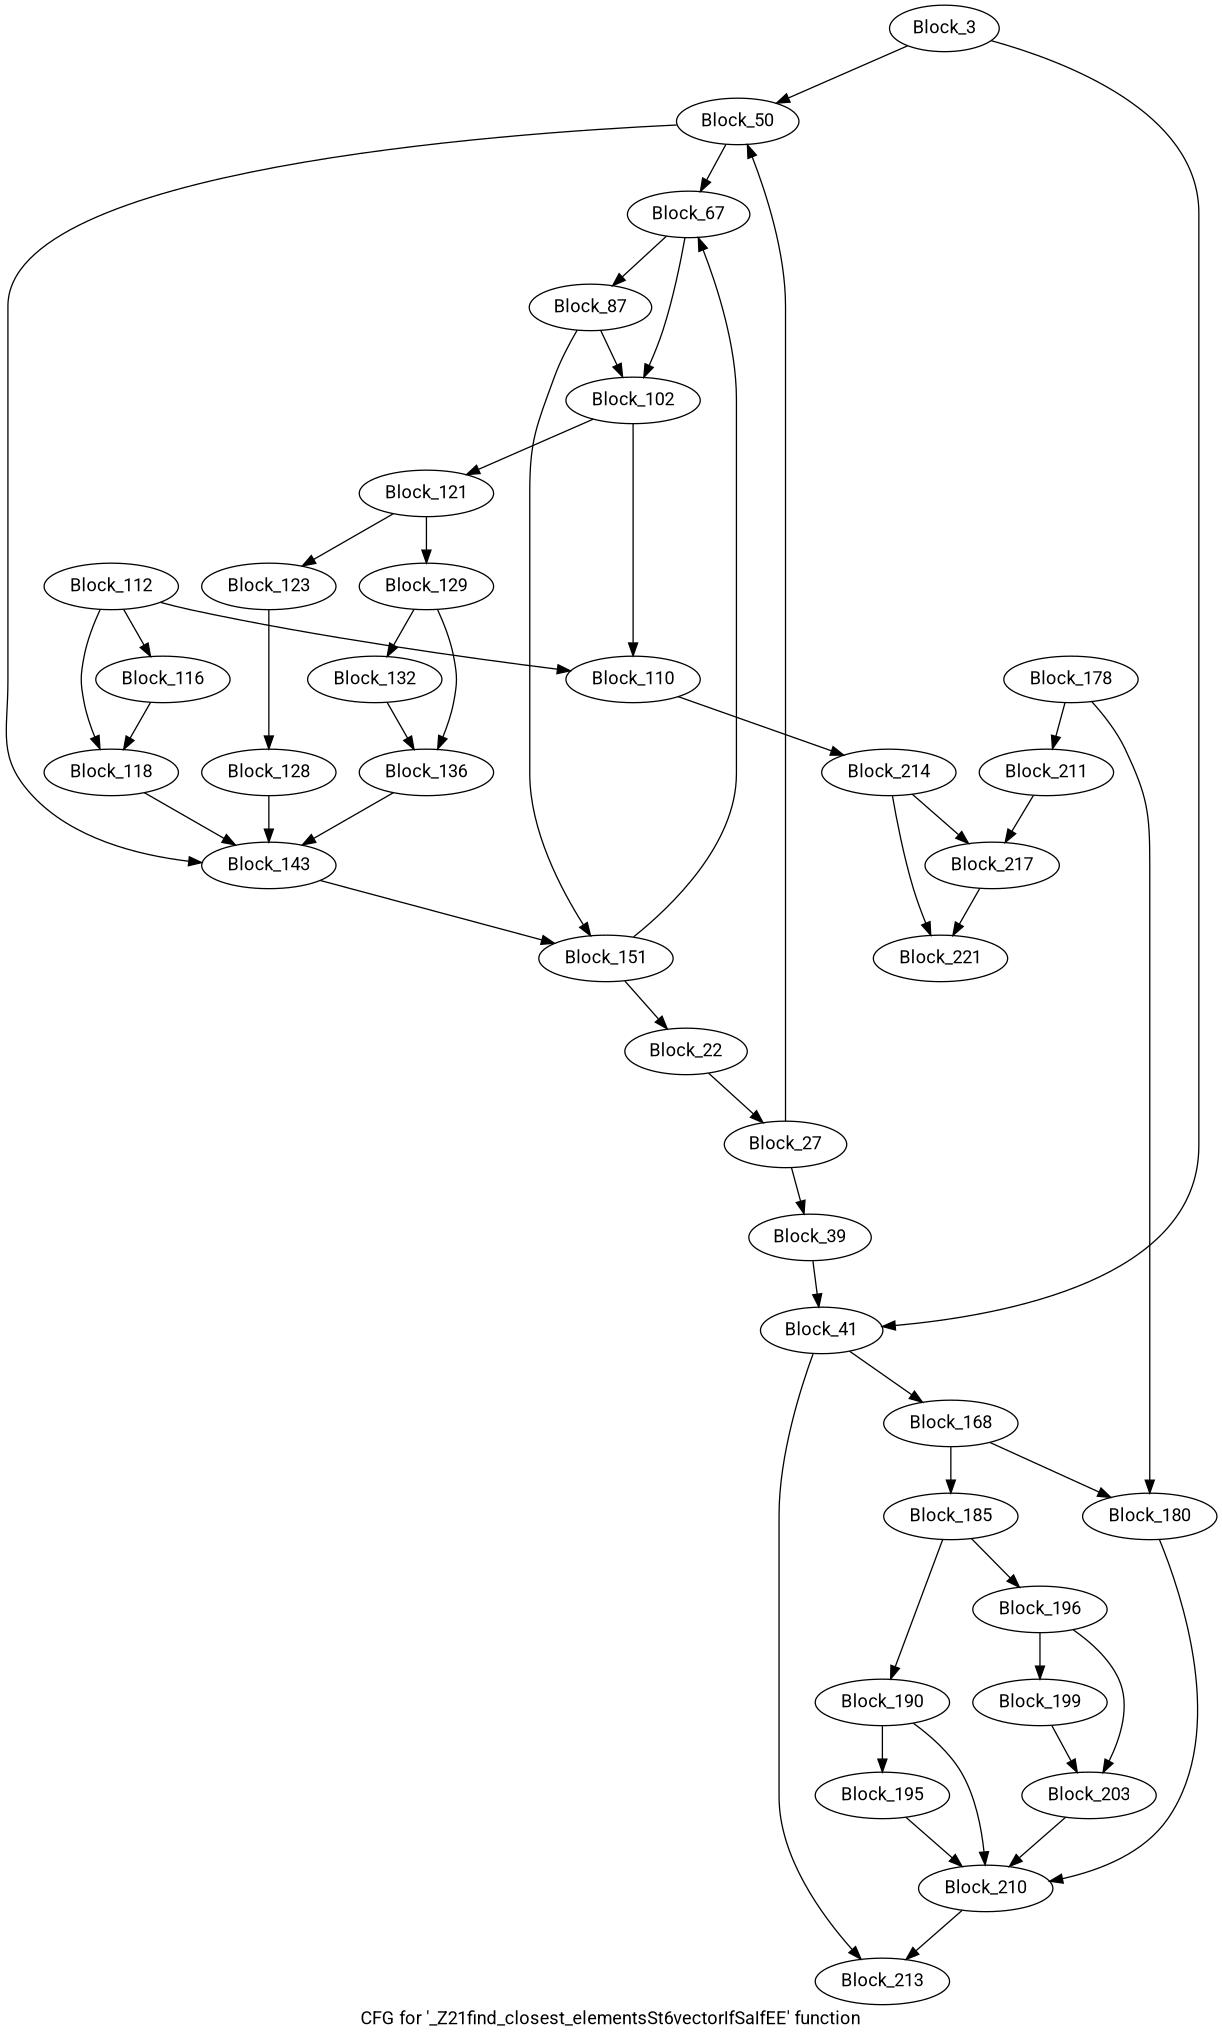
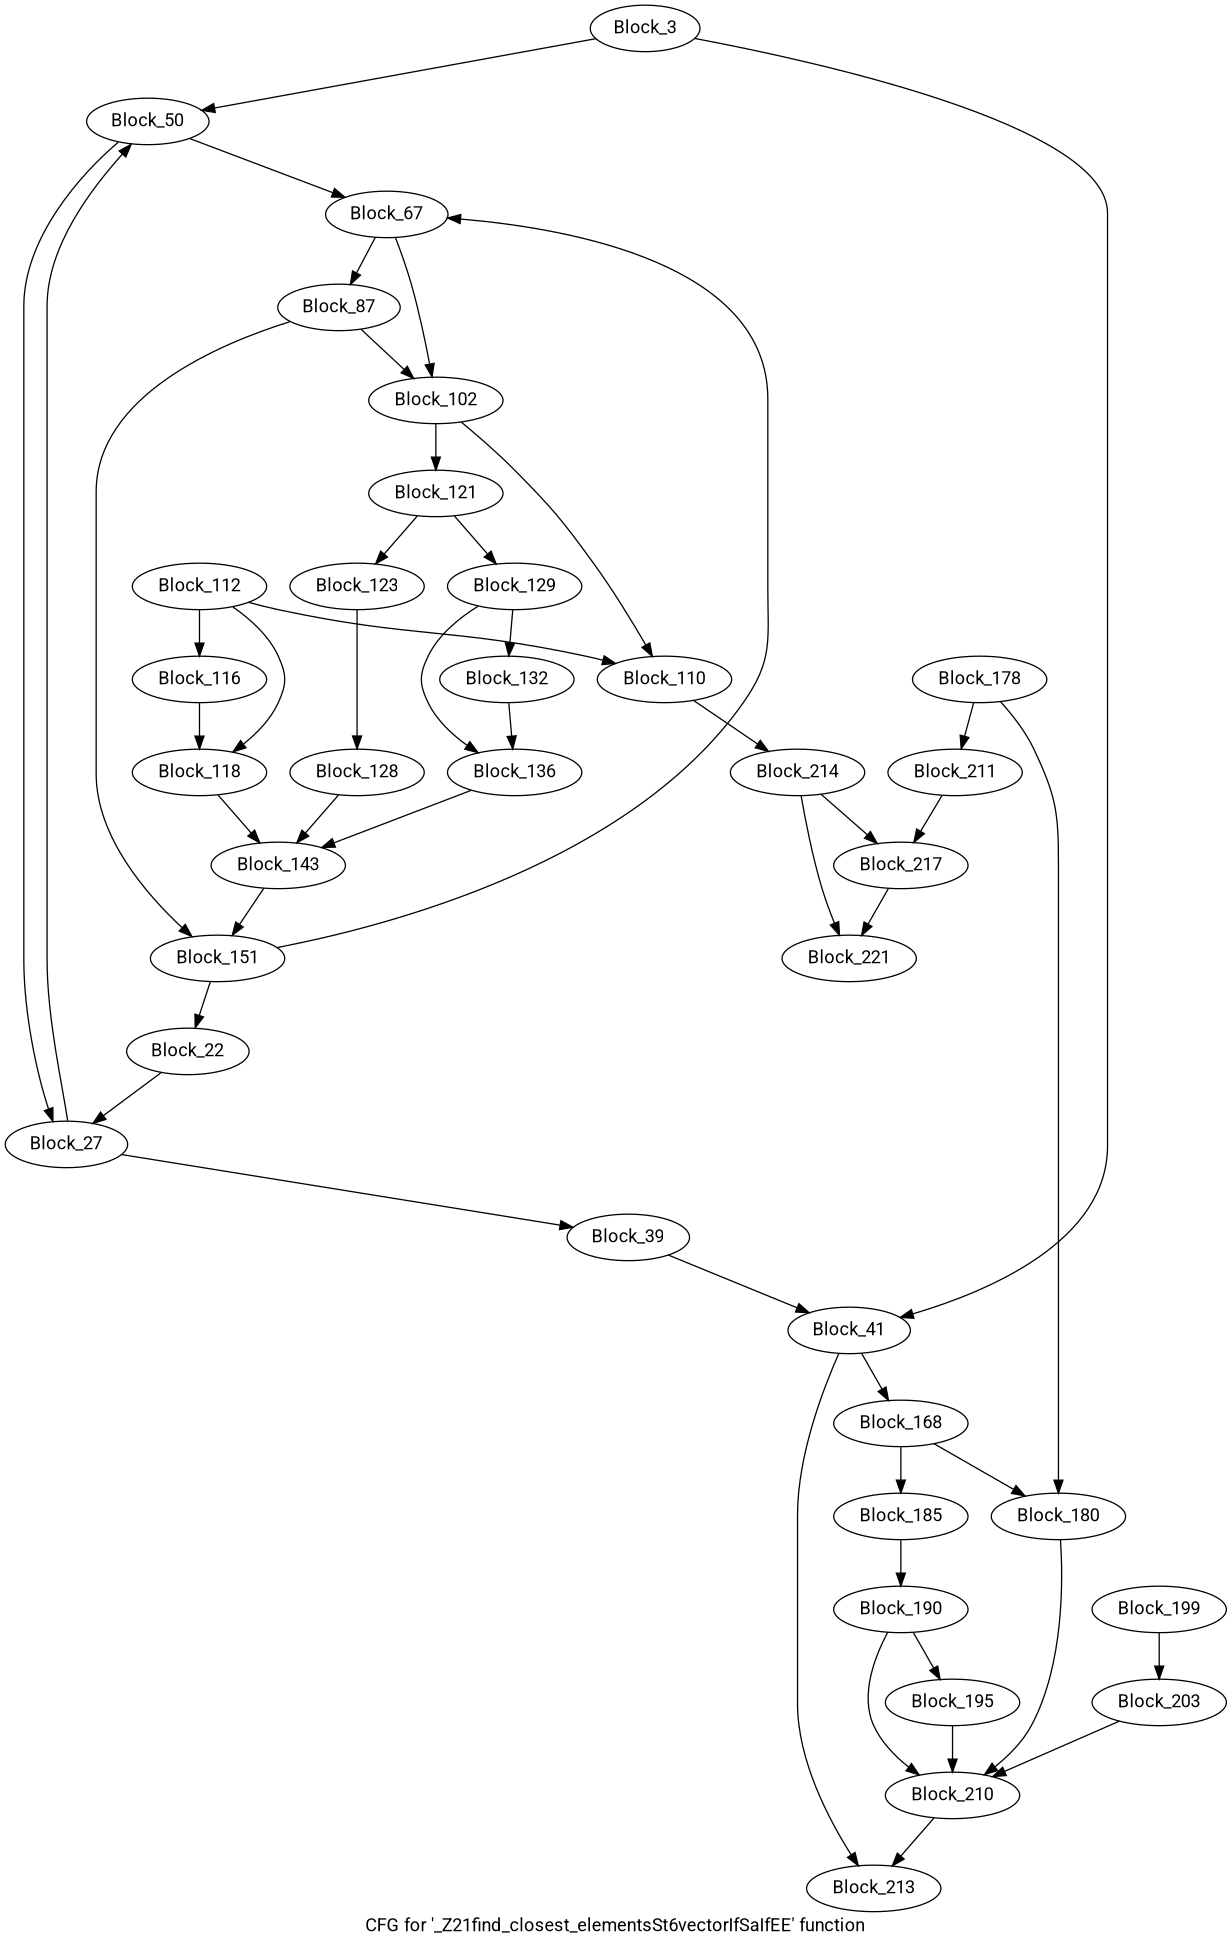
(19, 283) -> (24, 612)
(1040, 1609) -> none
